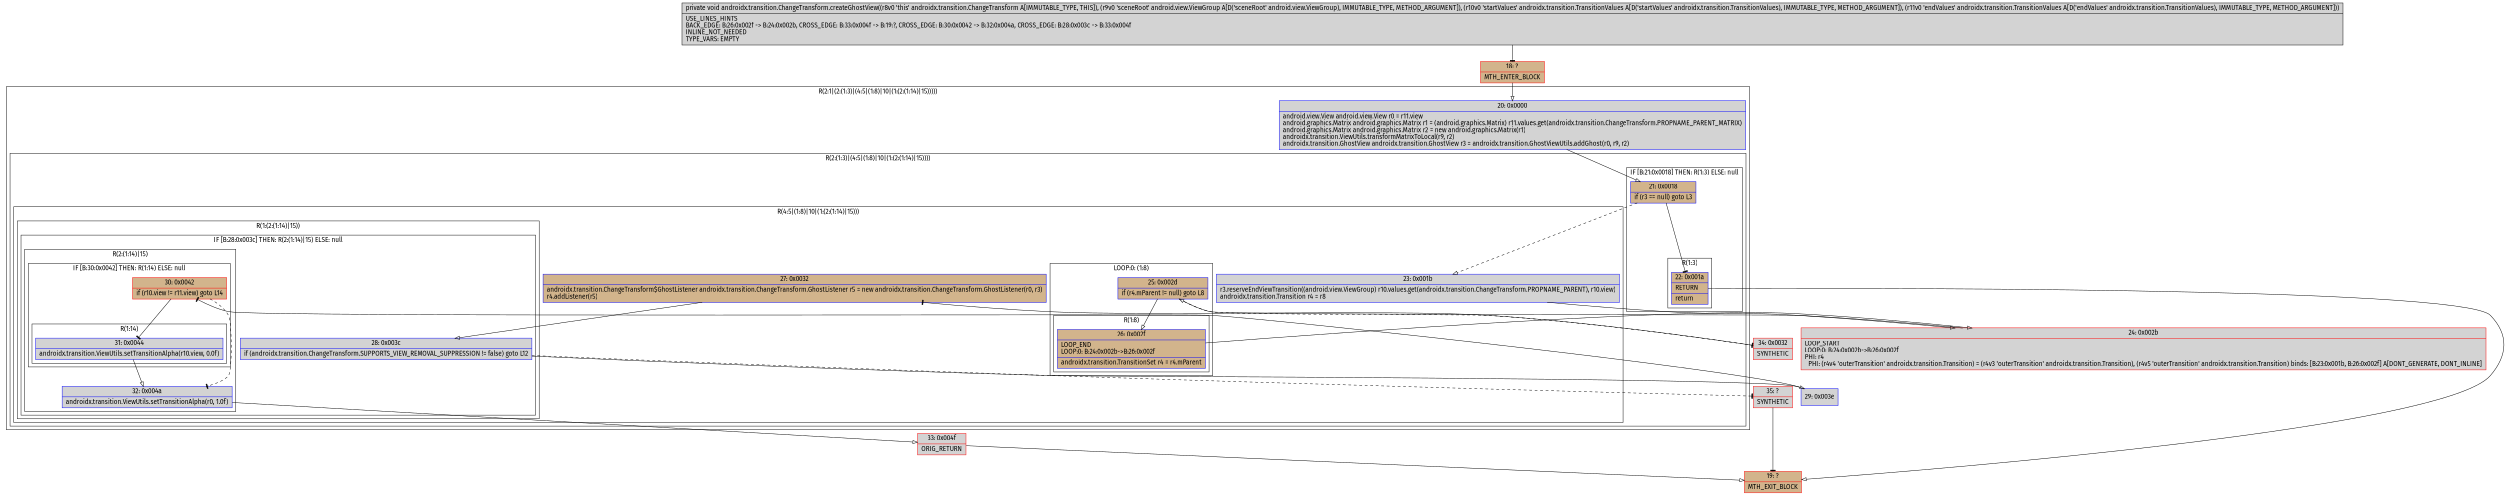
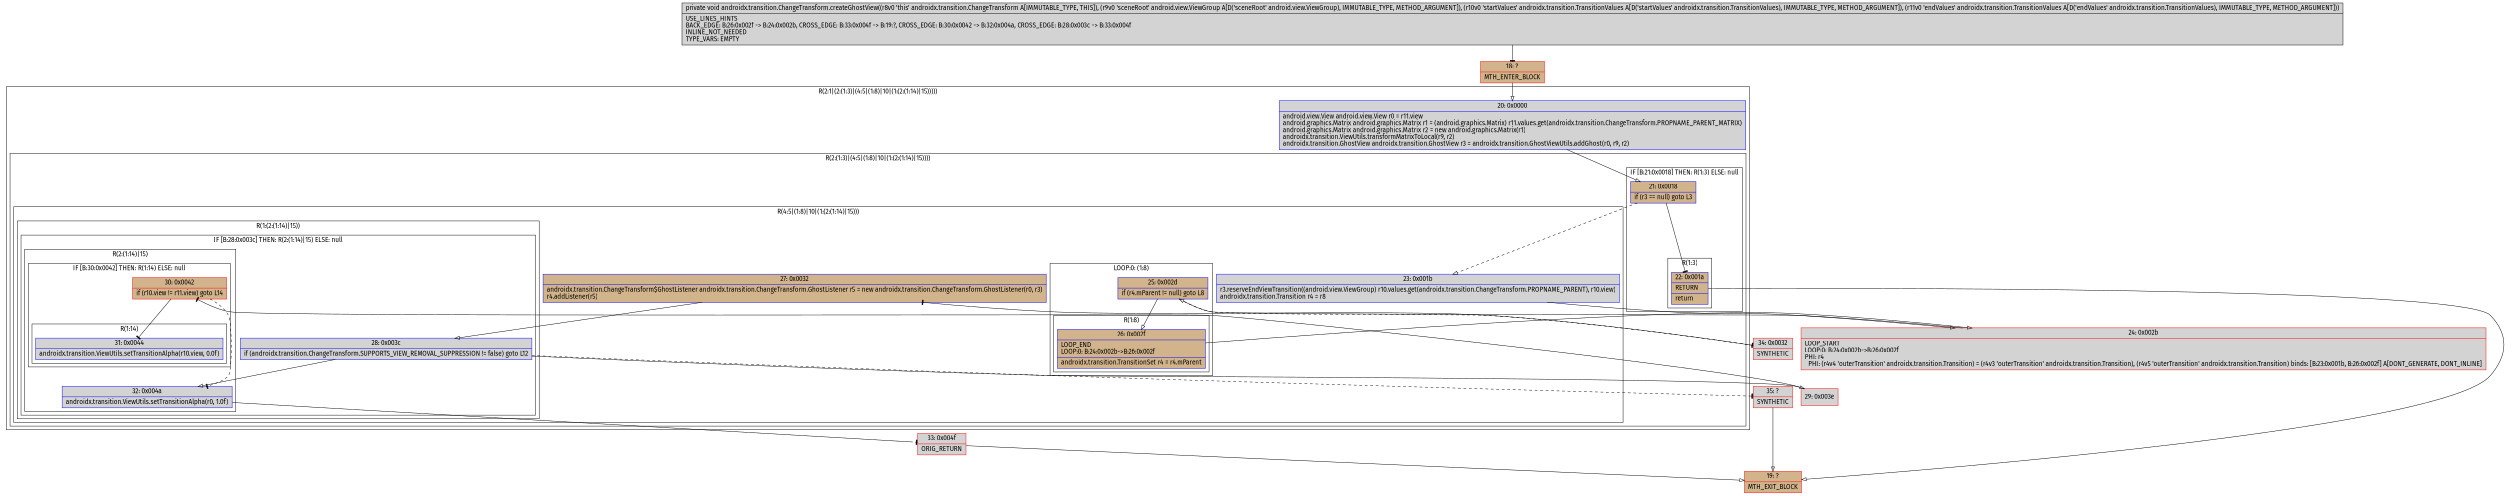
(137, 371) -> (269, 373)
(1820, 397) -> (1820, 397)
(402, 412) -> (402, 412)
(1773, 438) -> (1773, 438)
